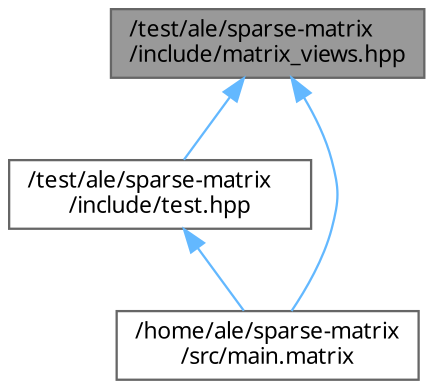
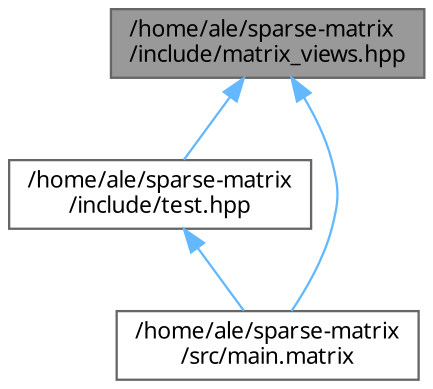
(268, 43) -> (268, 43)
(160, 194) -> (160, 194)
